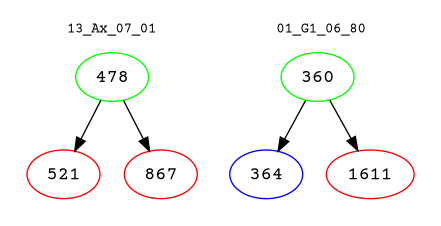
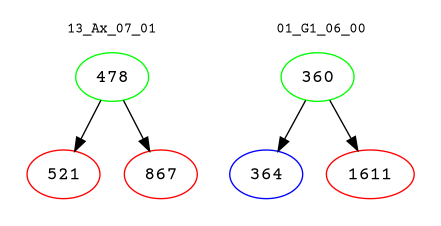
(322, 29) -> (322, 29)
